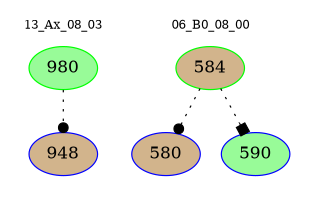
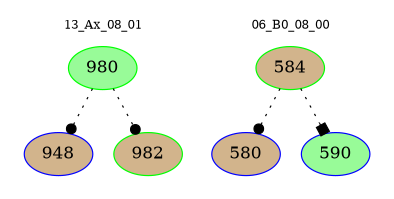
(63, 26) -> (103, 26)
none -> (148, 154)
